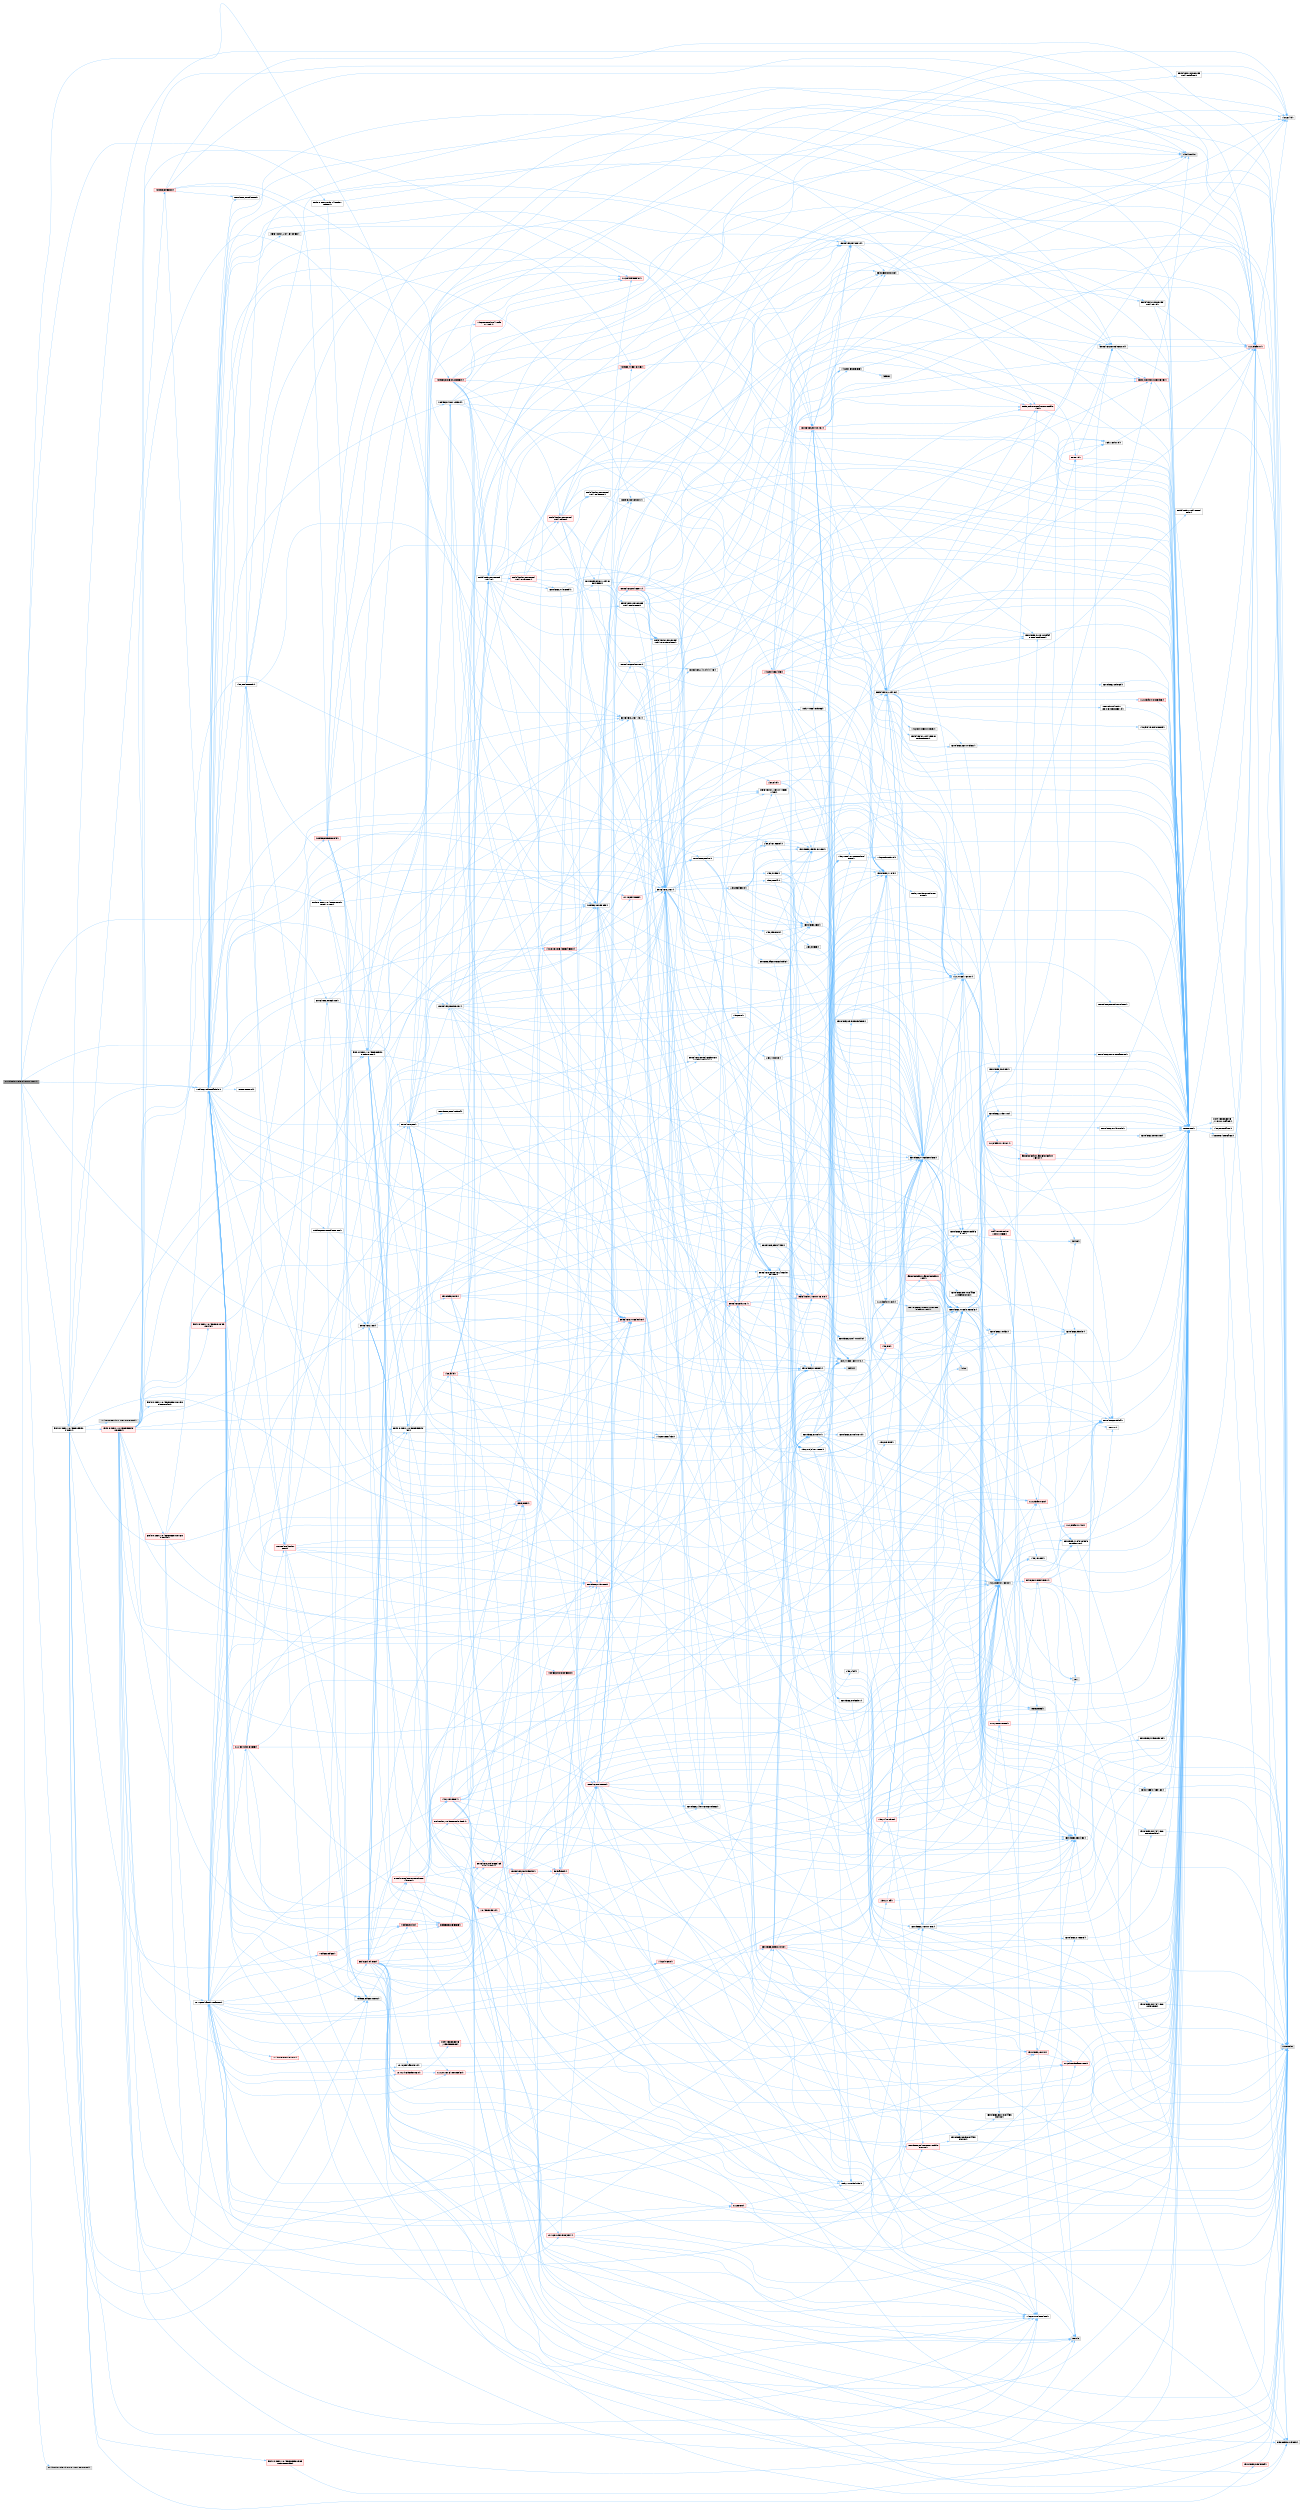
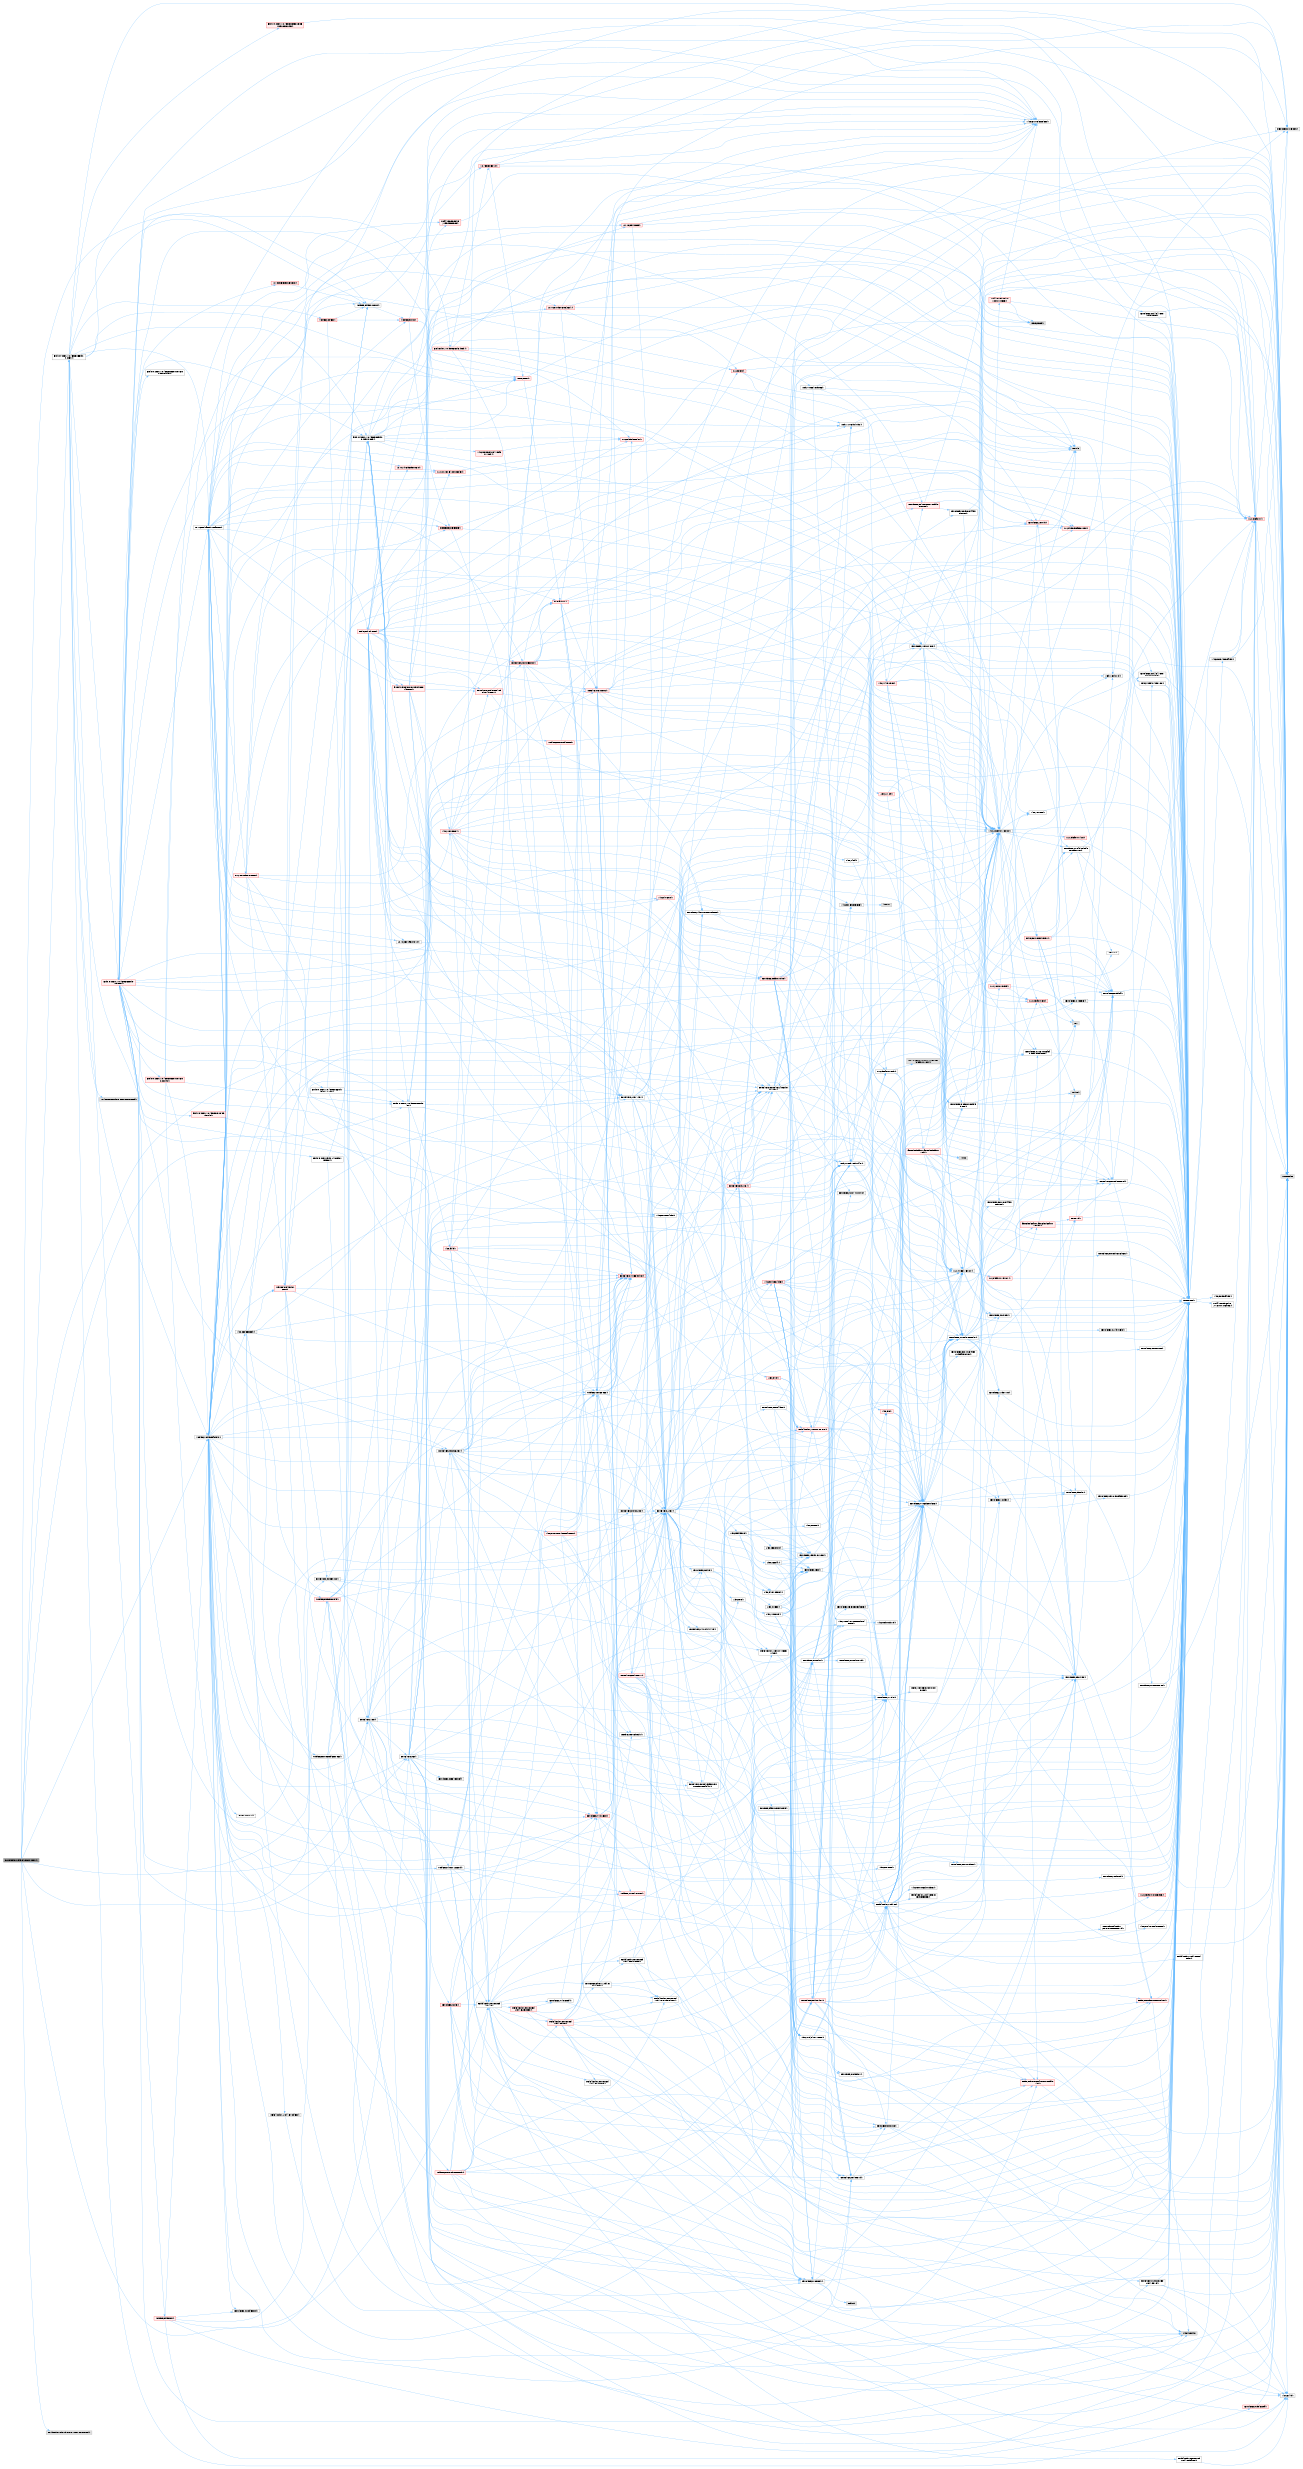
none -> (1095, 2153)
